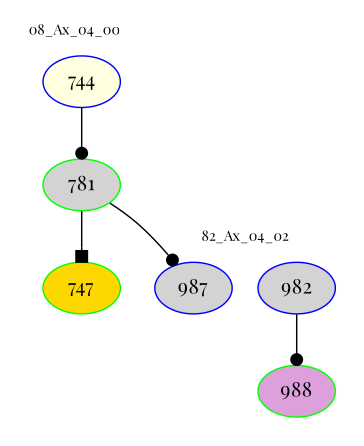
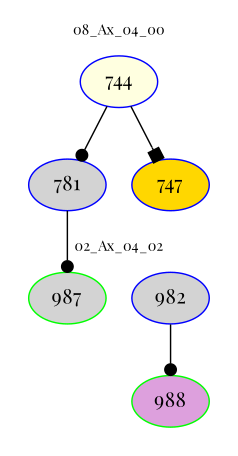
(82, 185) -> (67, 185)
(82, 229) -> (141, 127)
(245, 237) -> (119, 247)
(82, 288) -> (171, 185)
(194, 288) -> (67, 298)
